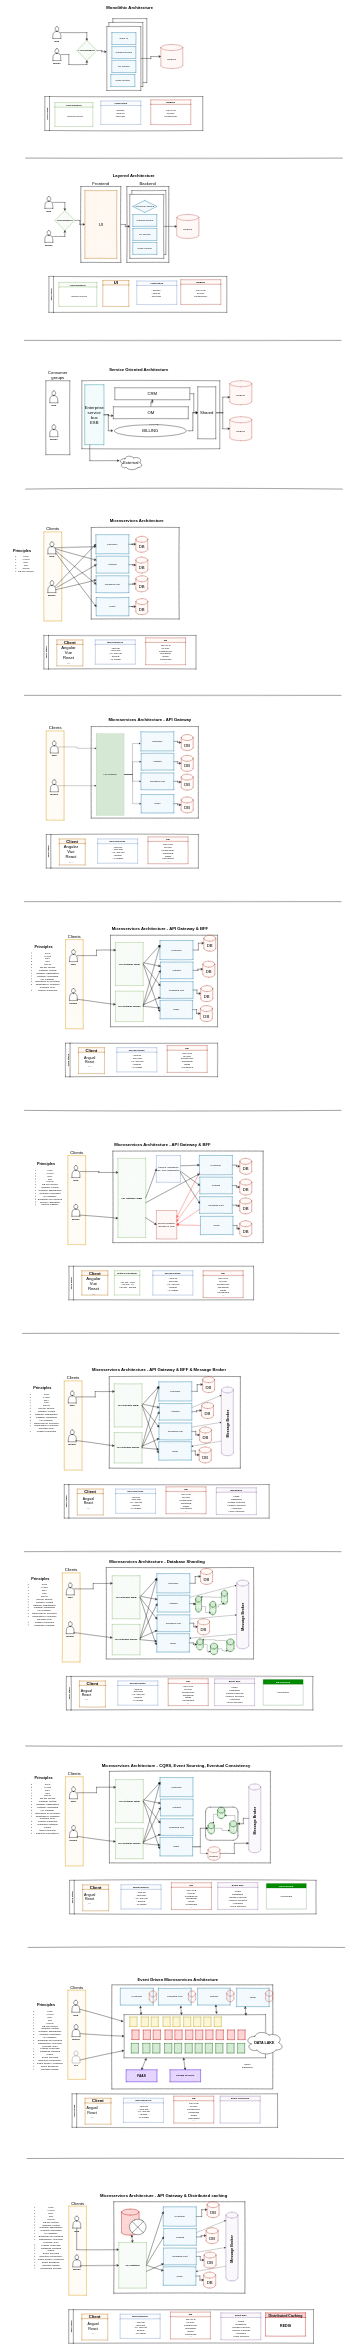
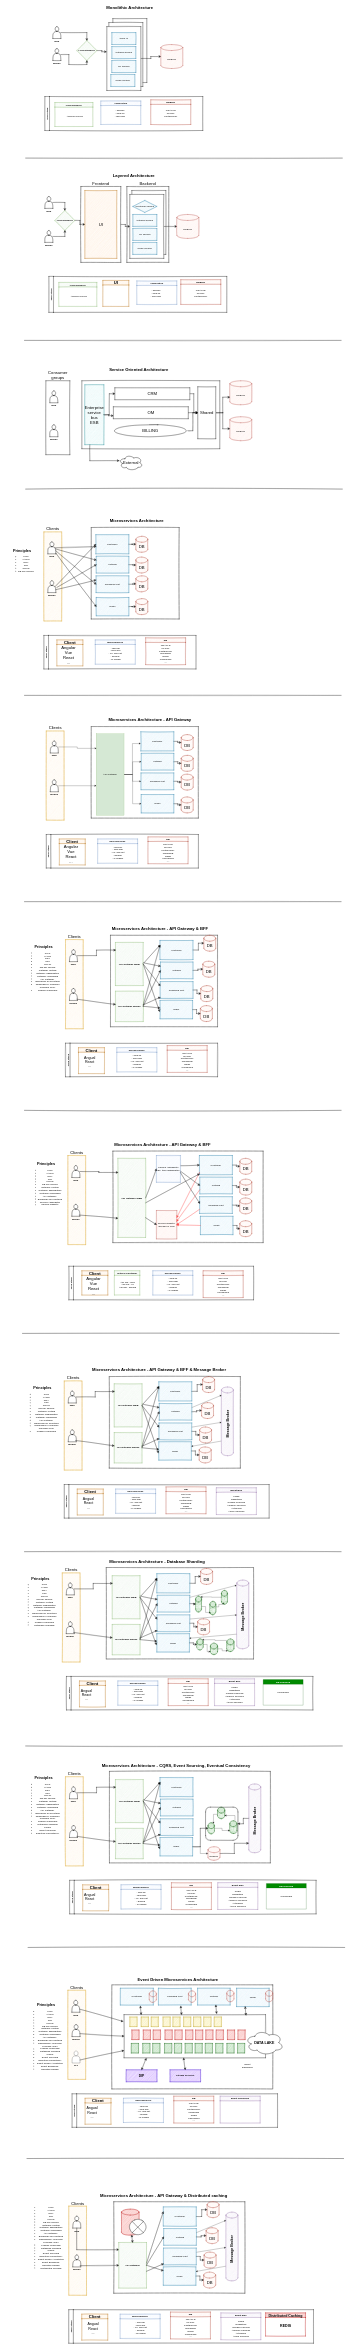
none -> (109, 394)
(151, 403) -> (190, 413)
(108, 431) -> none
(142, 2077) -> (142, 2077)
